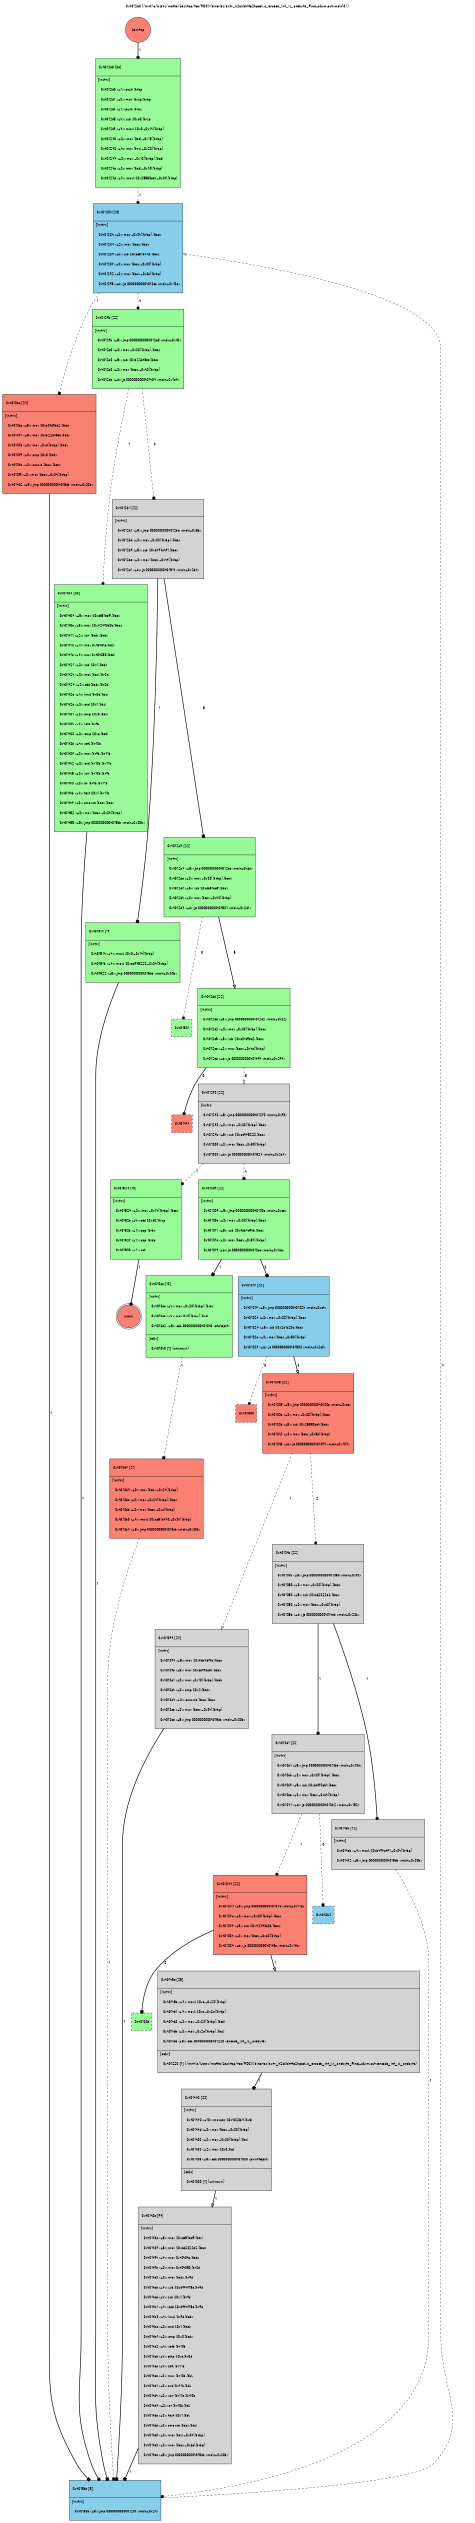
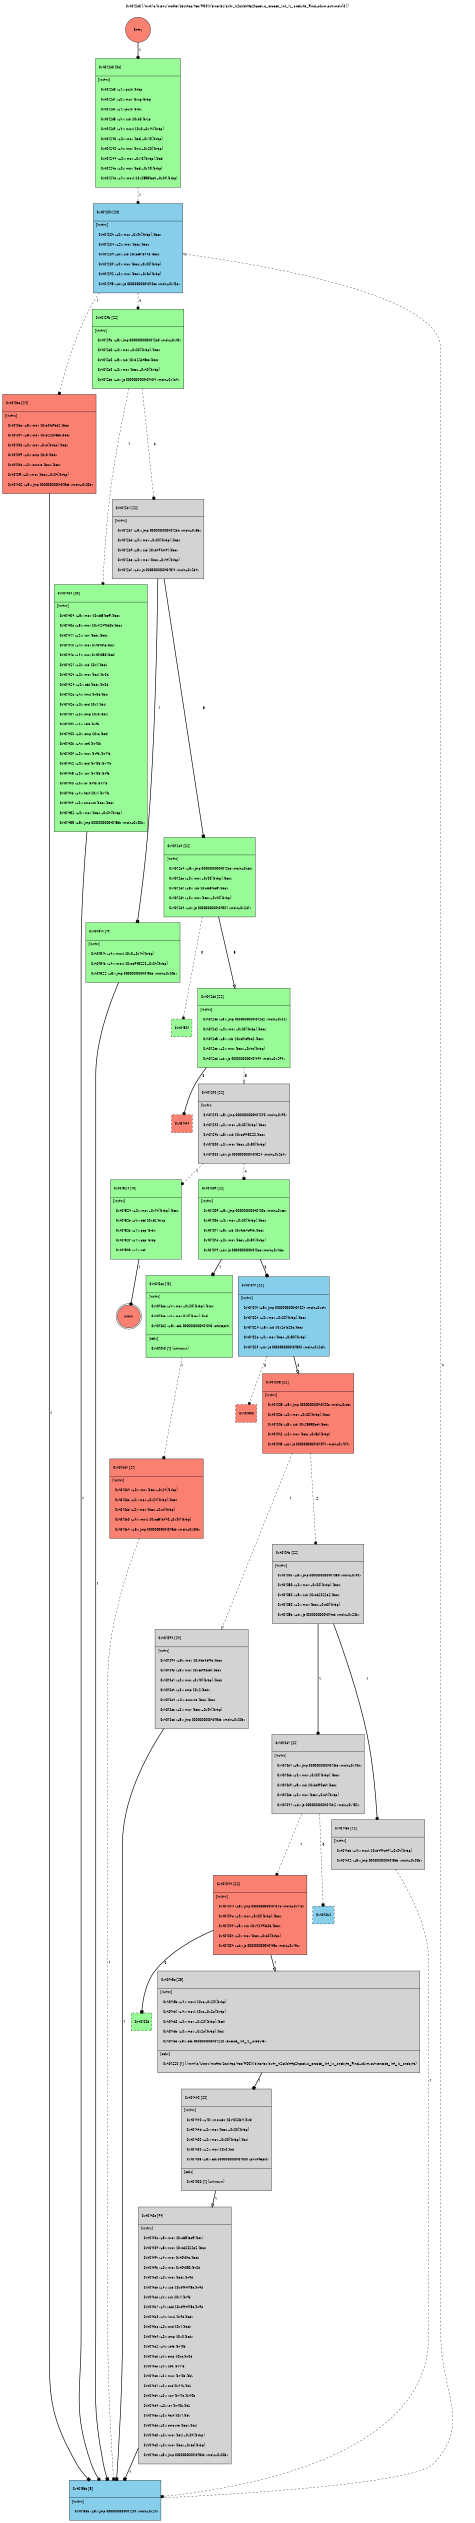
(138, 30) -> (138, 30)
